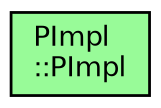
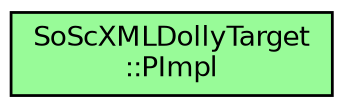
(80, 54) -> (172, 54)
